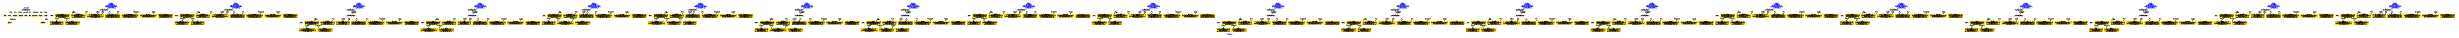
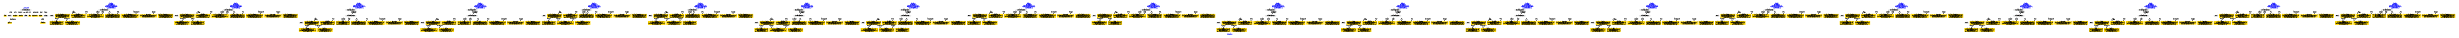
(44, 19) -> (41, 19)
